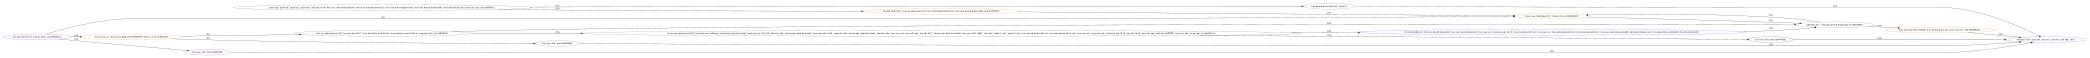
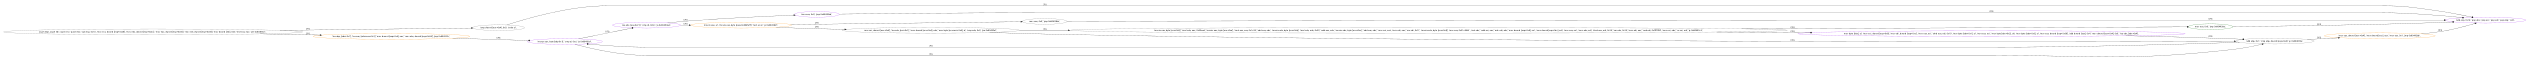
(1552, 16) -> (565, 42)
(779, 19) -> (605, 33)
